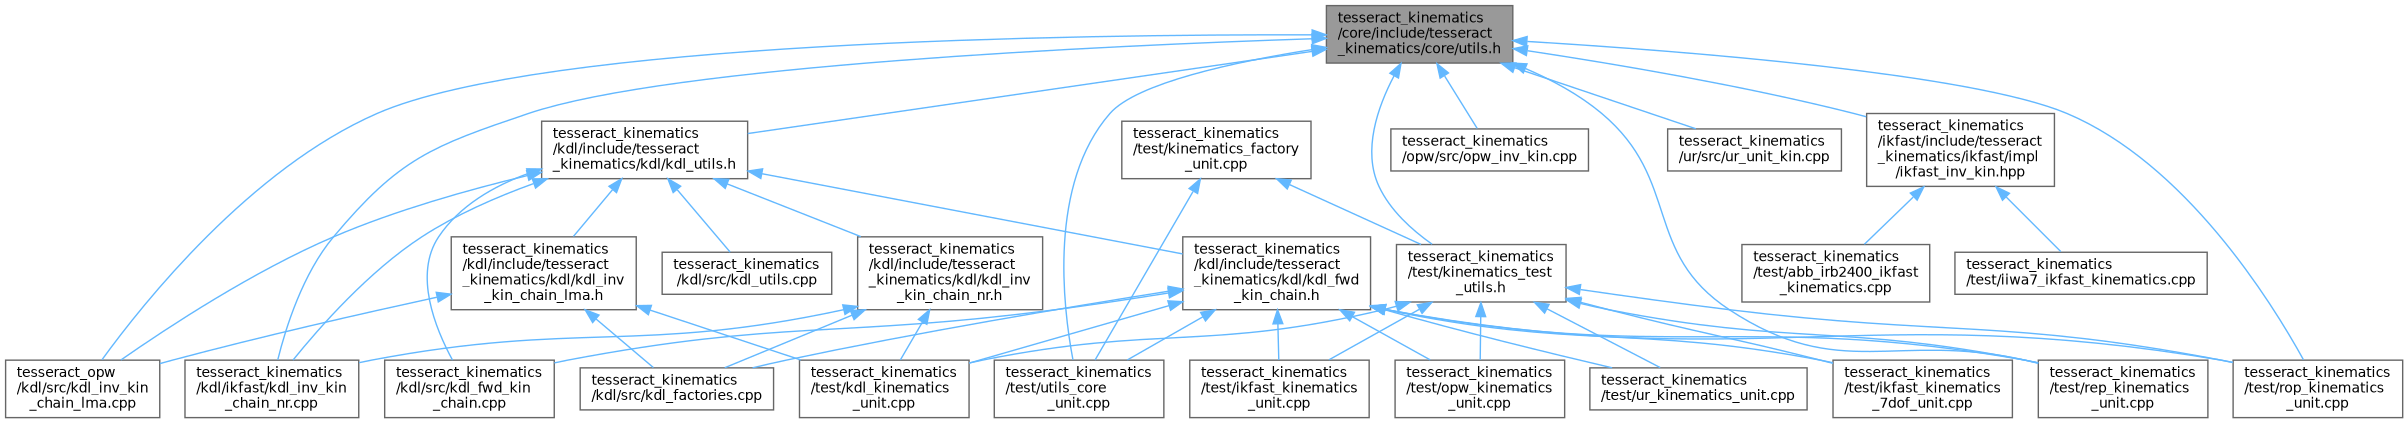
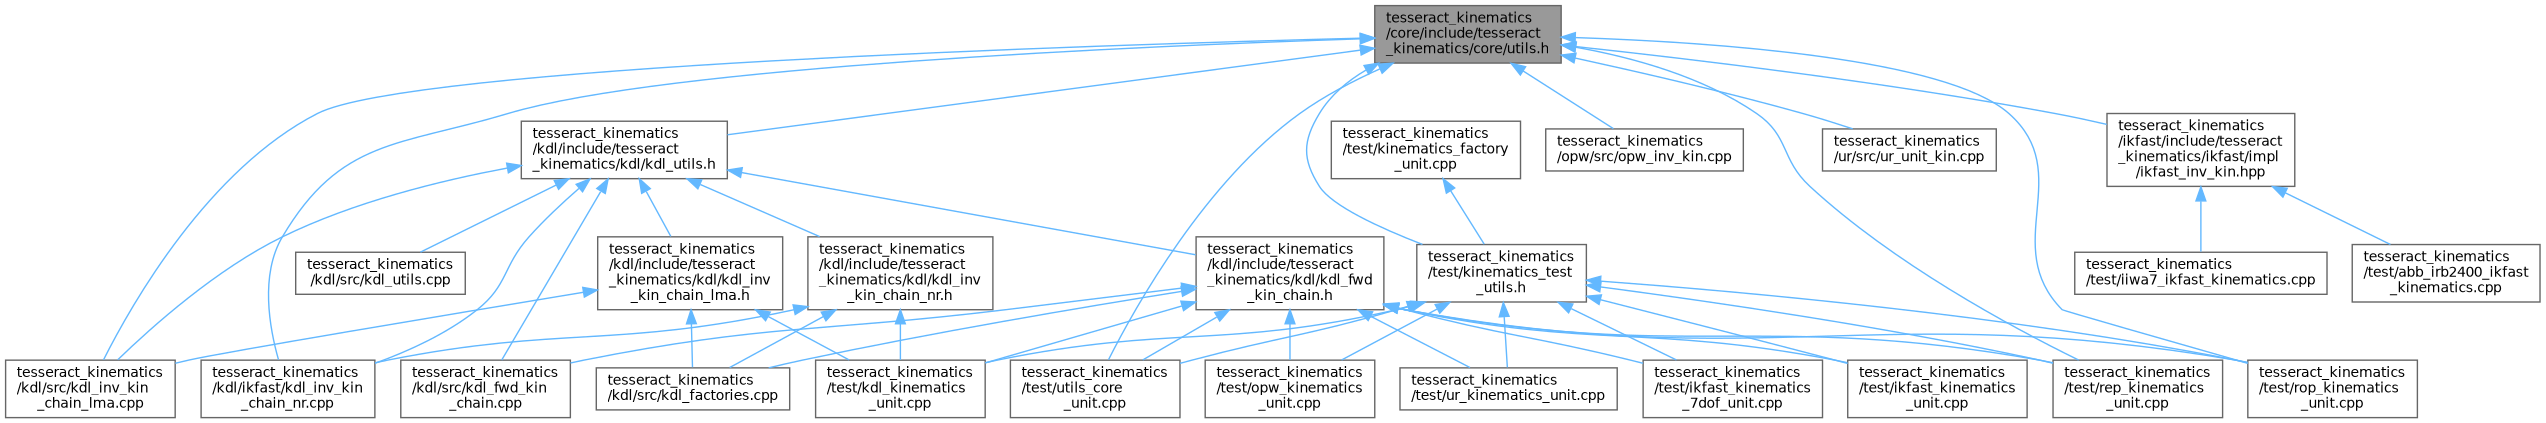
(1144, 276) -> (1277, 340)
(83, 389) -> (90, 389)
